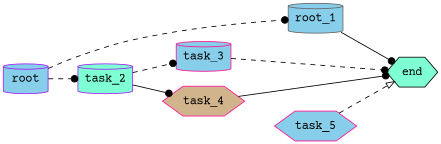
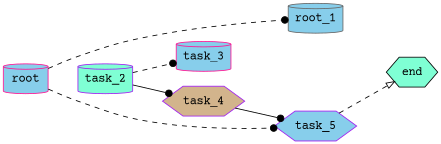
(365, 46) -> none
(306, 64) -> none
(26, 79) -> (26, 79)
(60, 79) -> (157, 123)
(310, 86) -> (256, 113)
(204, 101) -> (204, 101)
(316, 126) -> (316, 126)
